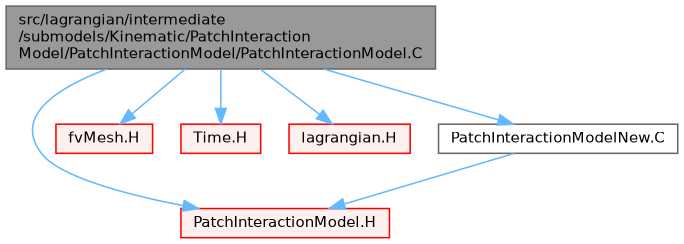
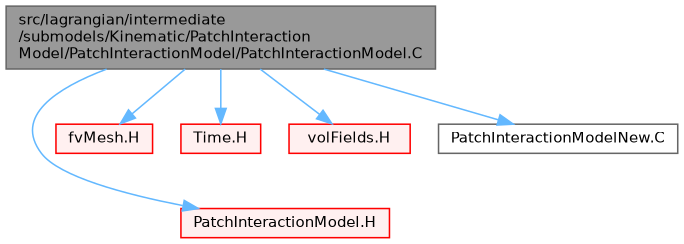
(350, 139) -> (350, 139)
(429, 179) -> none
